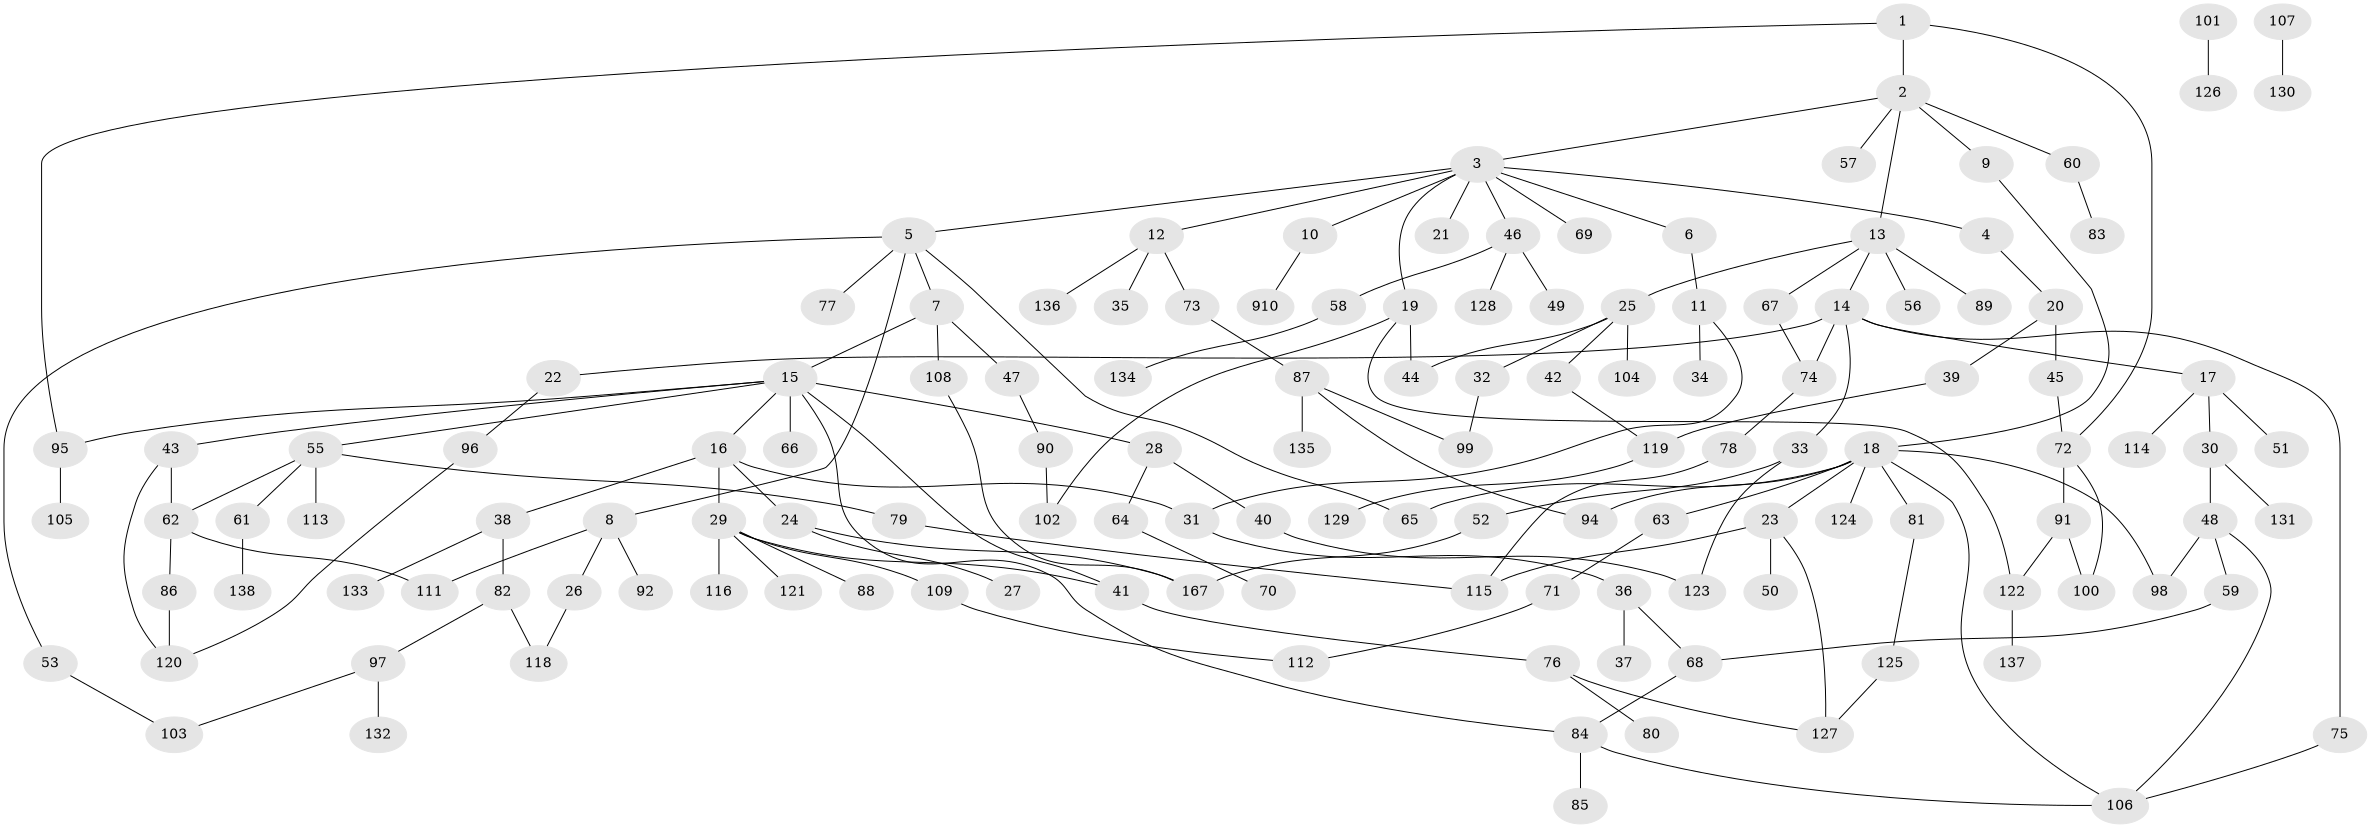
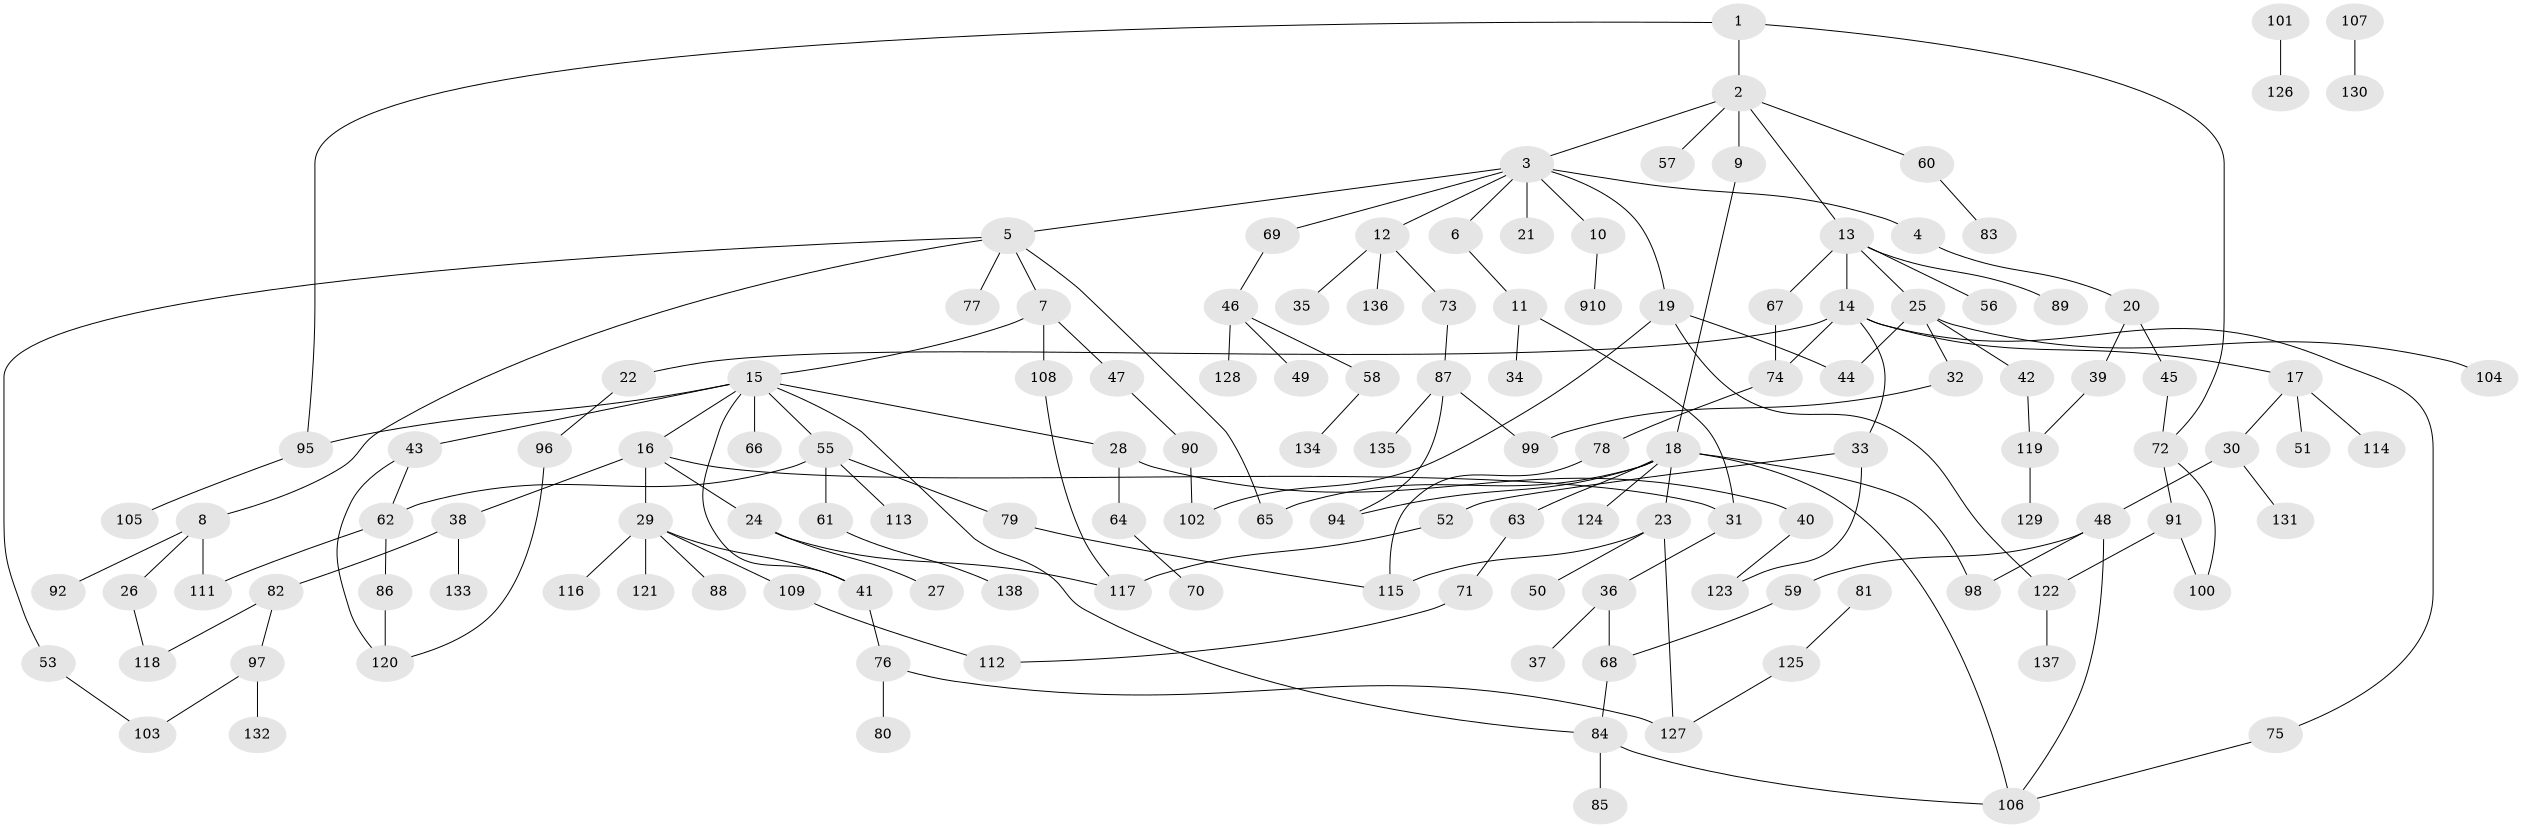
(1495, 200) -> (1252, 271)
(1894, 485) -> none
(1195, 592) -> (1123, 592)
